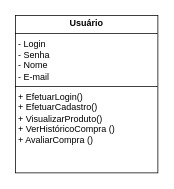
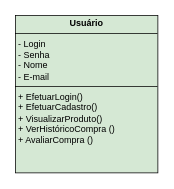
(87, 94) -> (87, 94)
